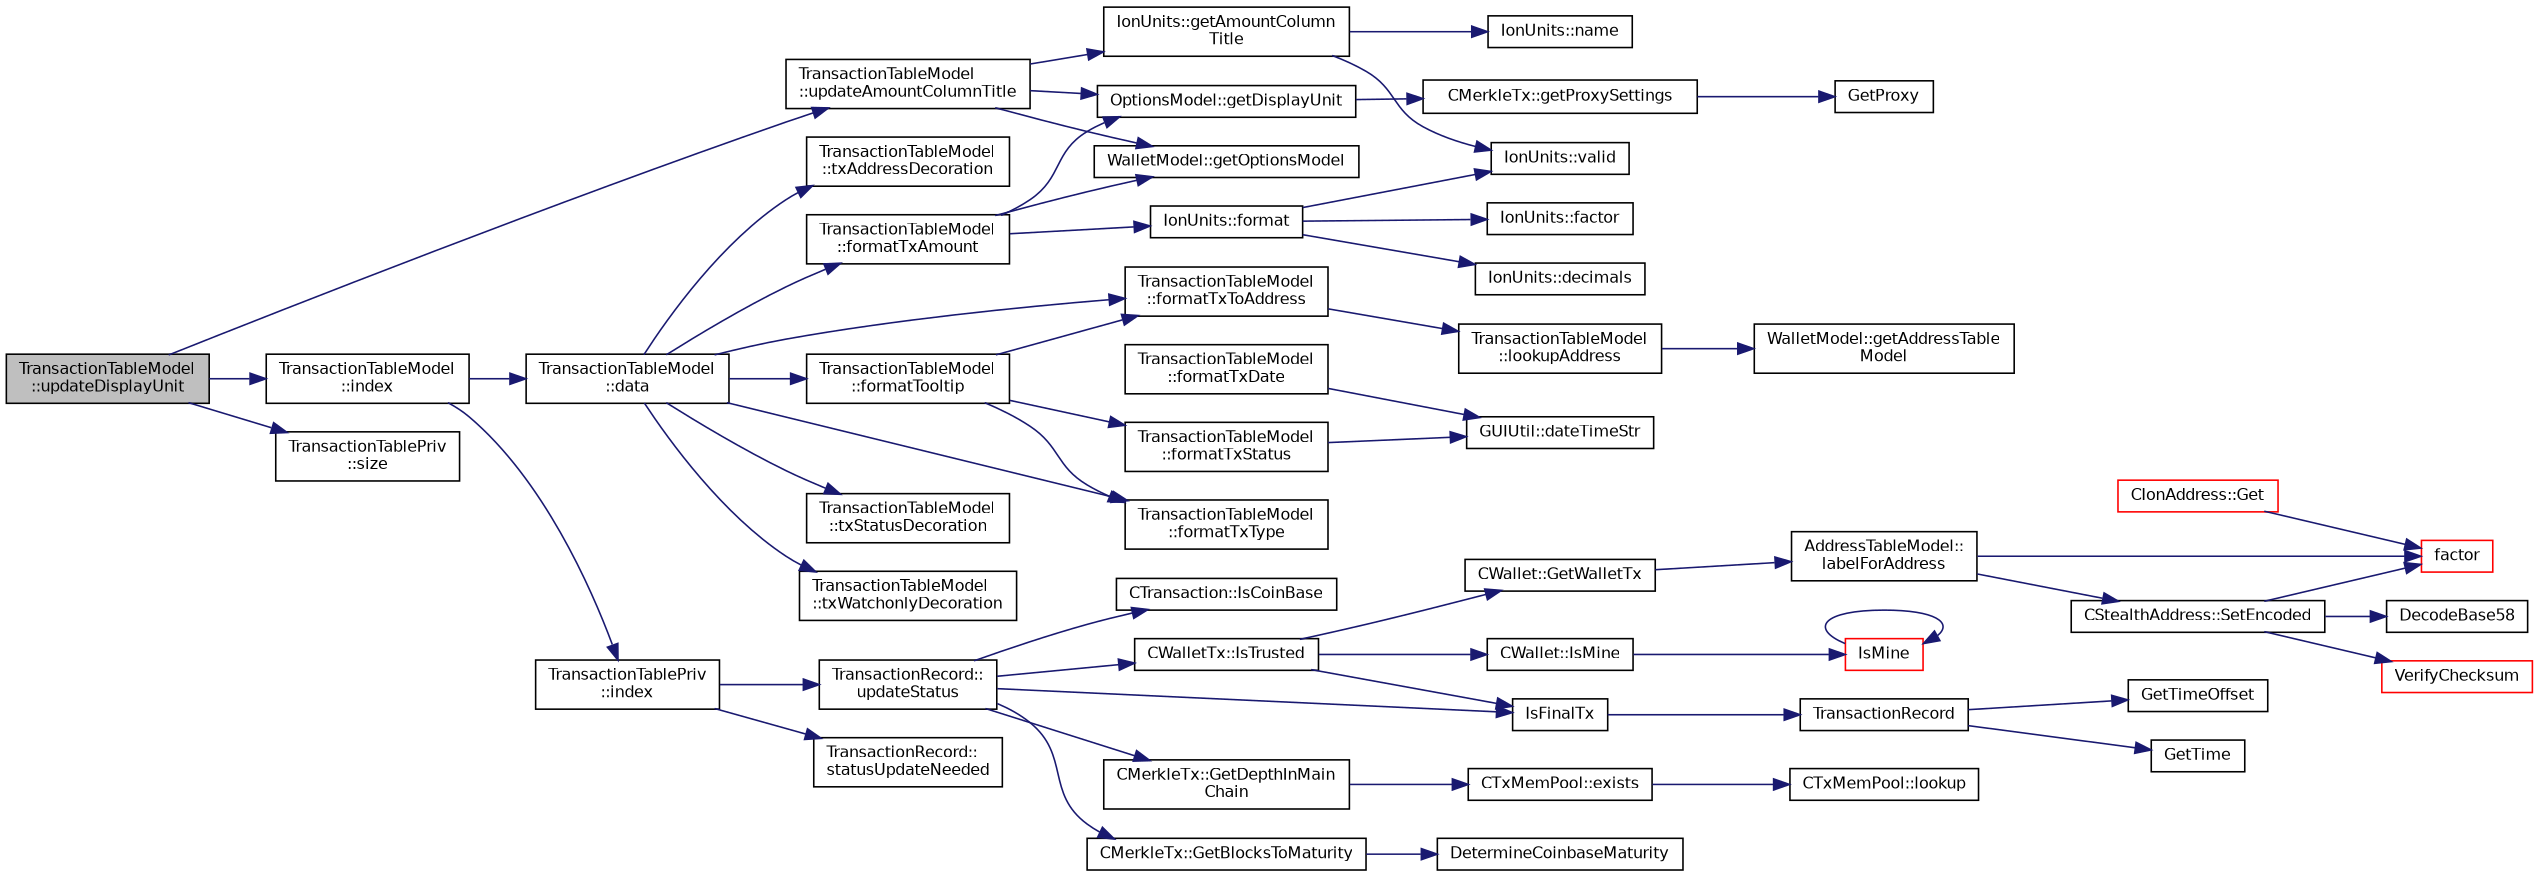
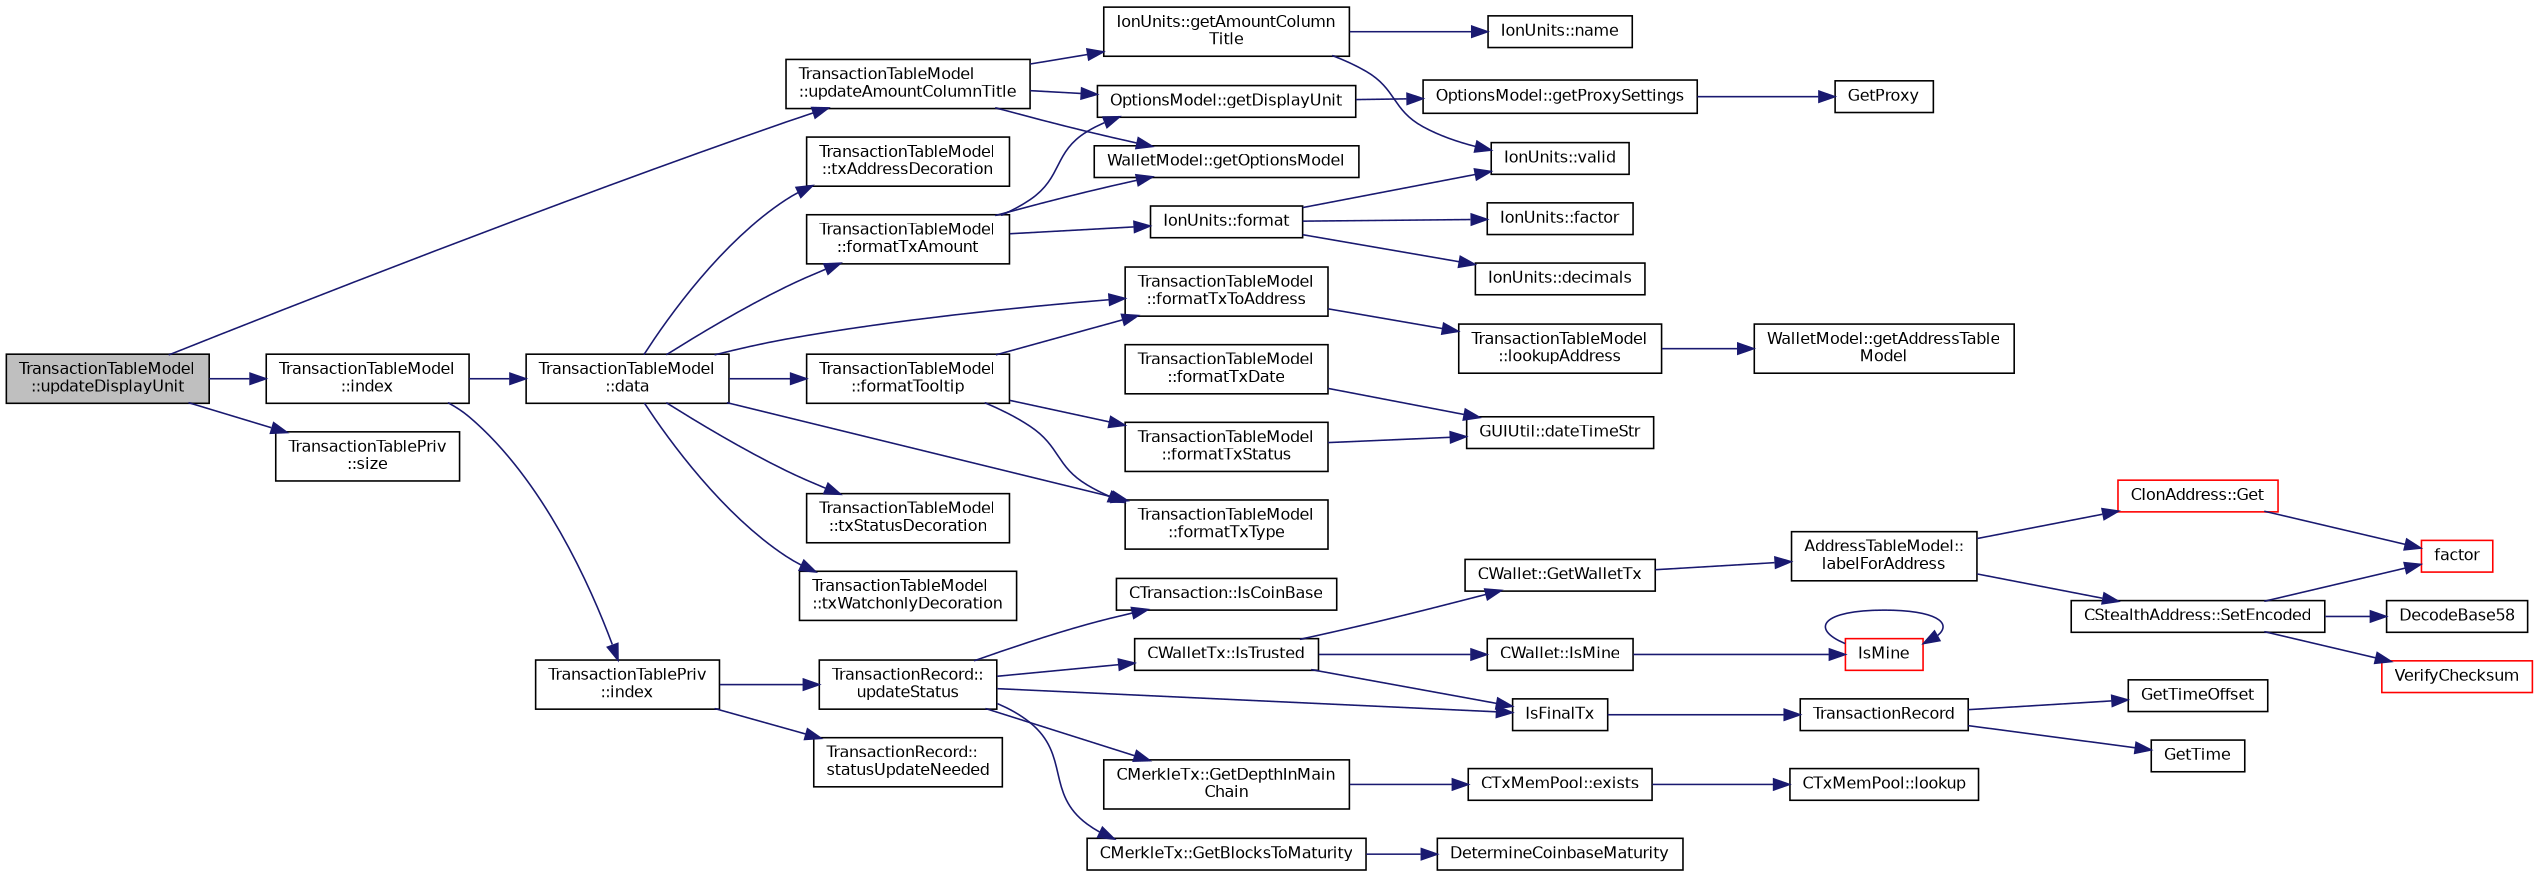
(1560, 97) -> (1560, 97)
(2191, 556) -> (2040, 526)
